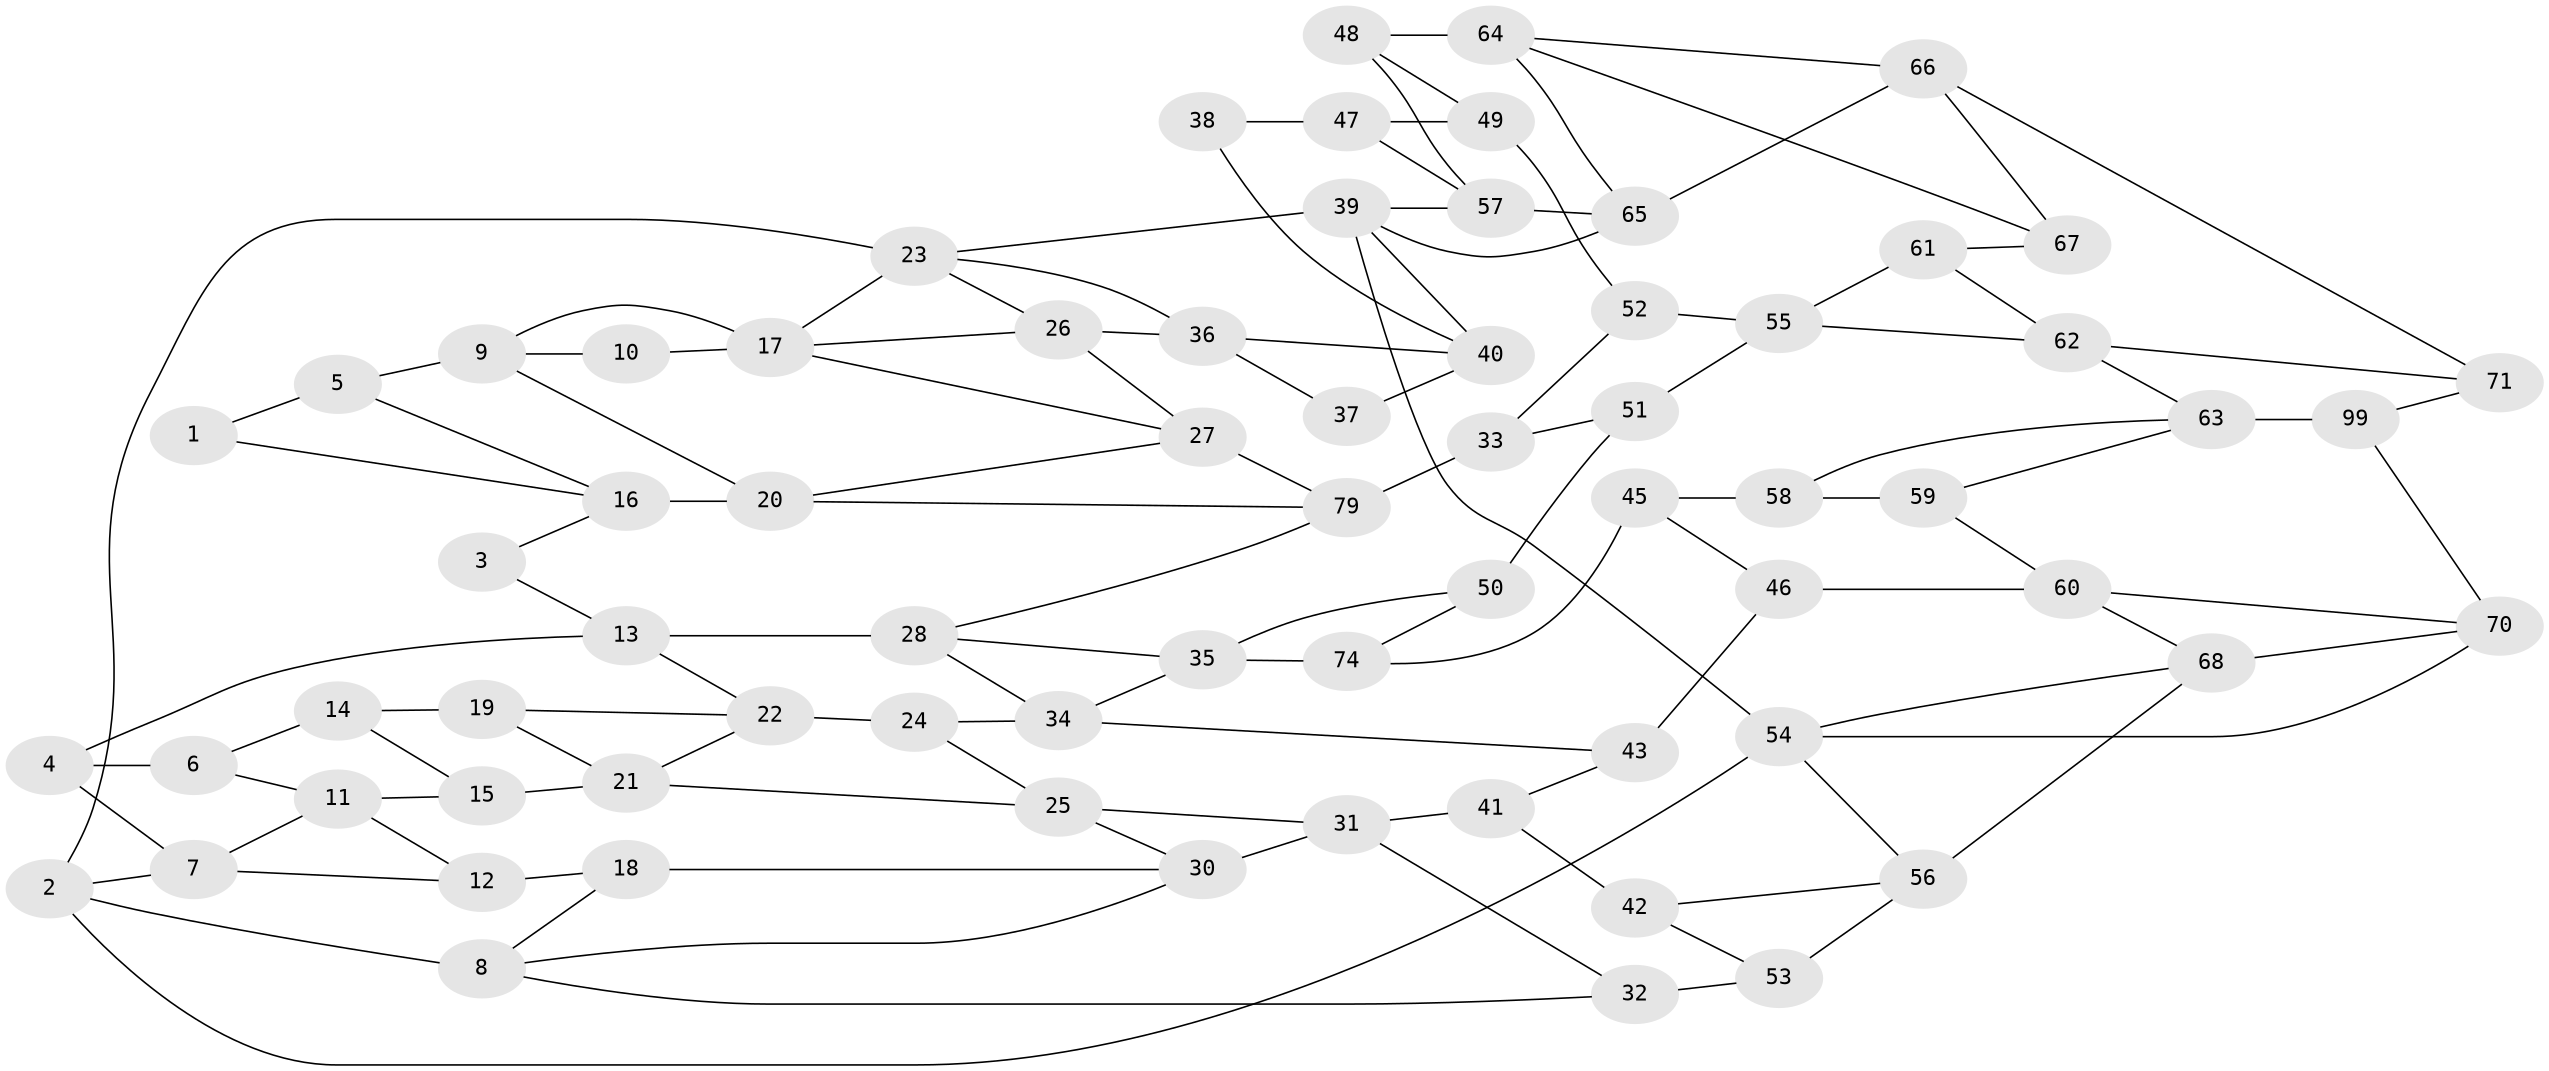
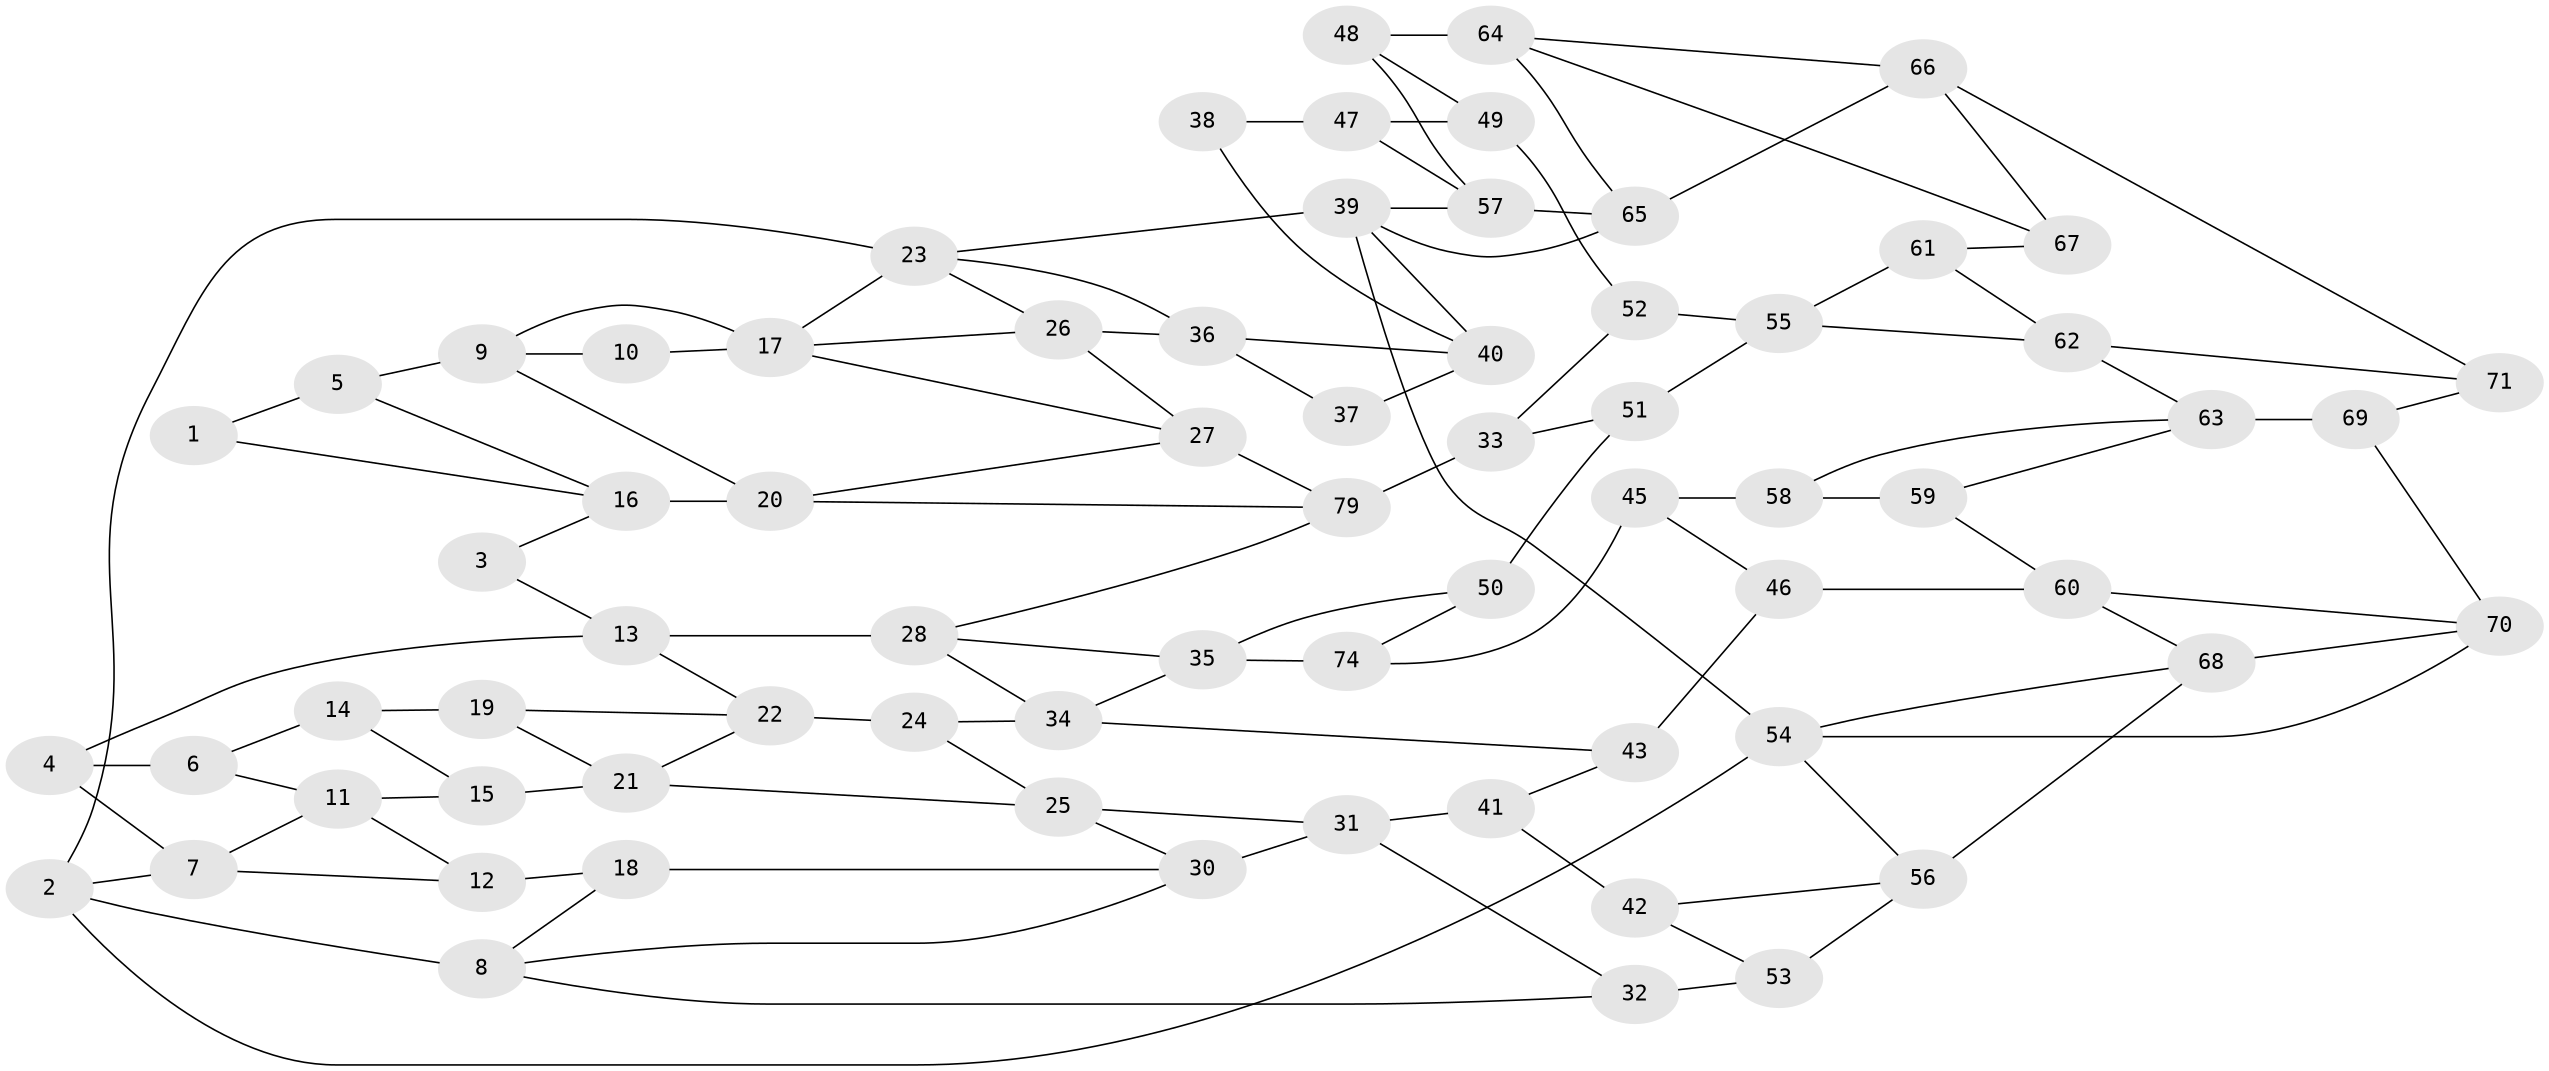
(2356, 420) -> (2356, 420)
